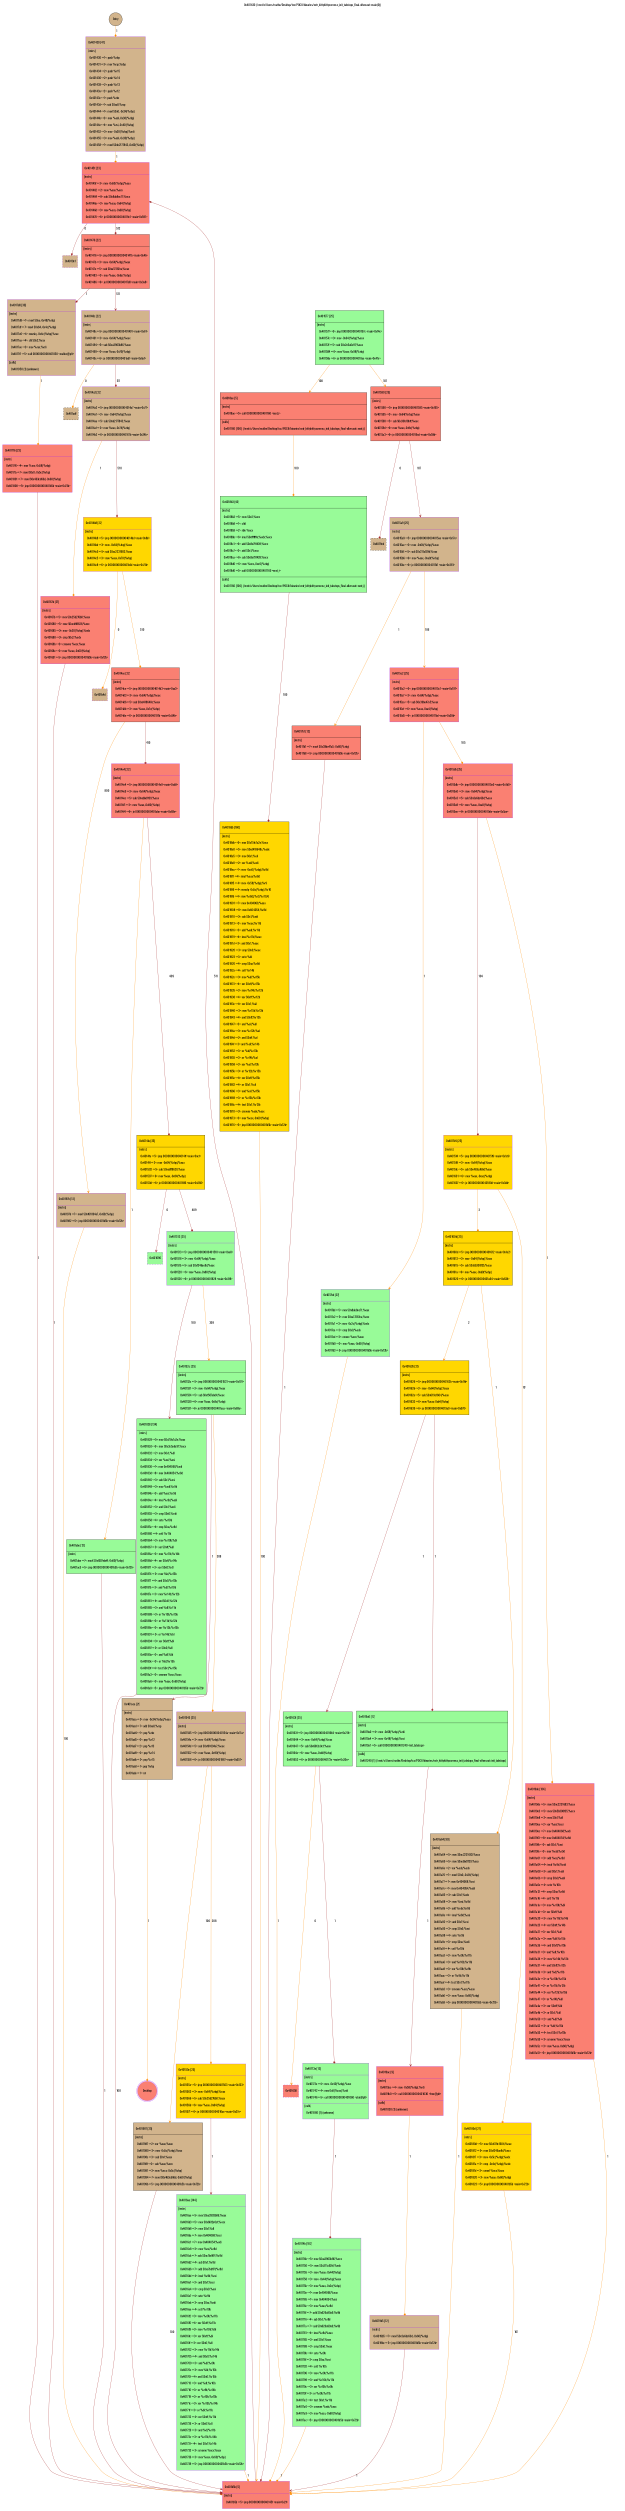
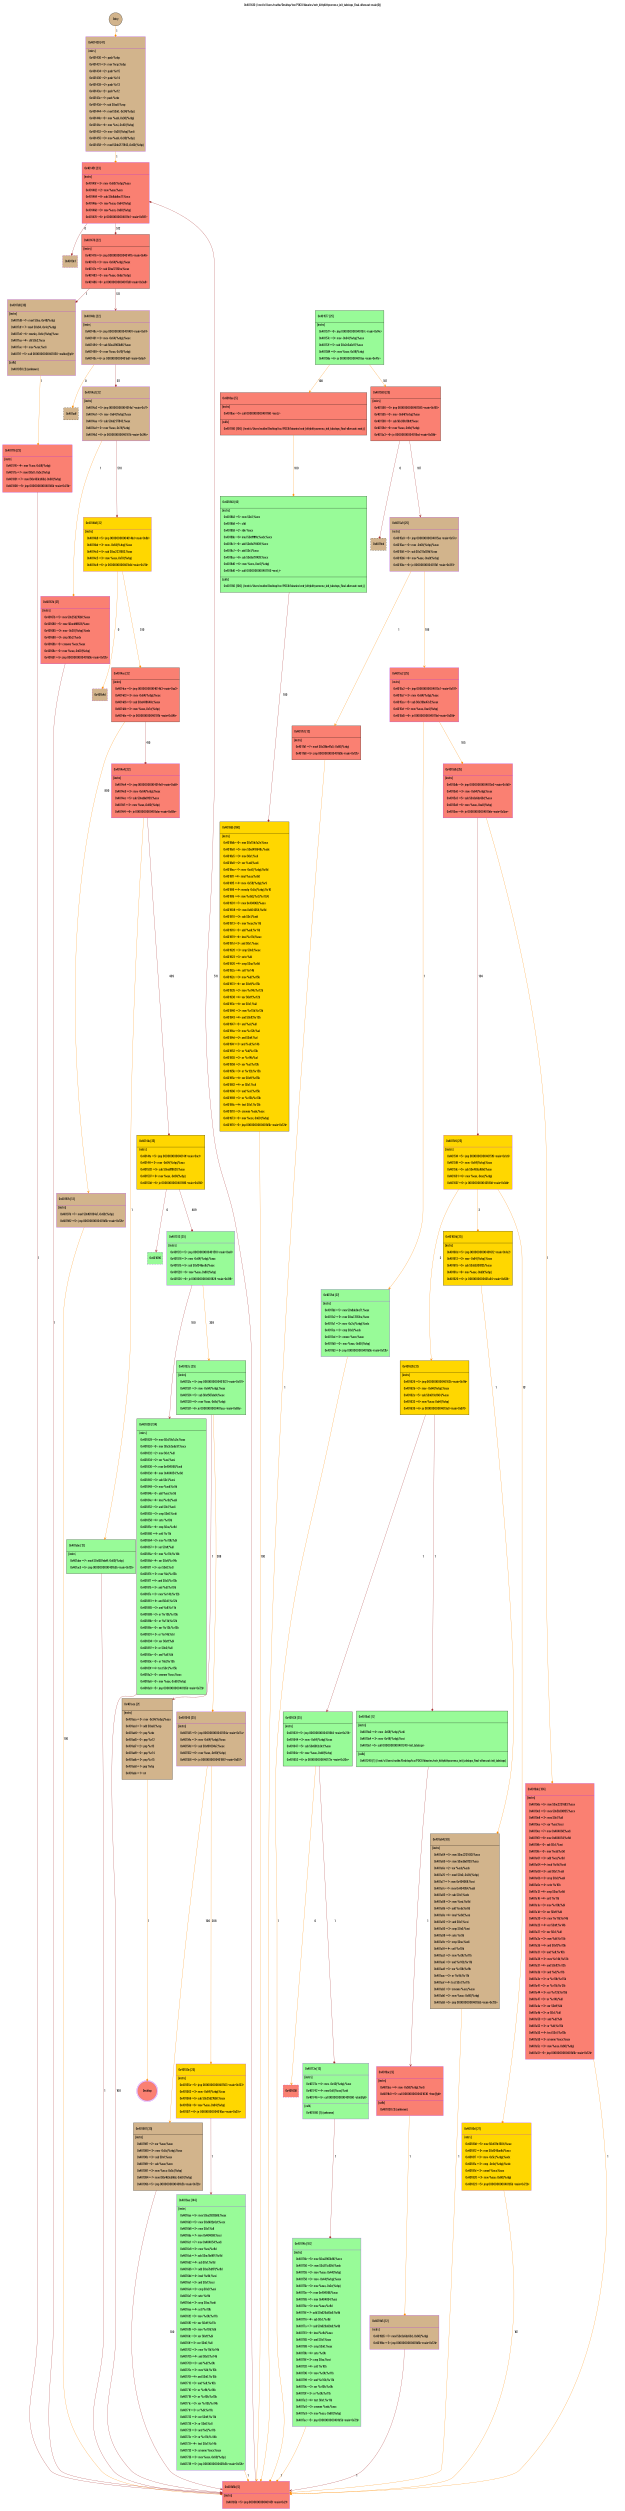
(457, 1322) -> (432, 1271)
(272, 1619) -> (272, 1619)
